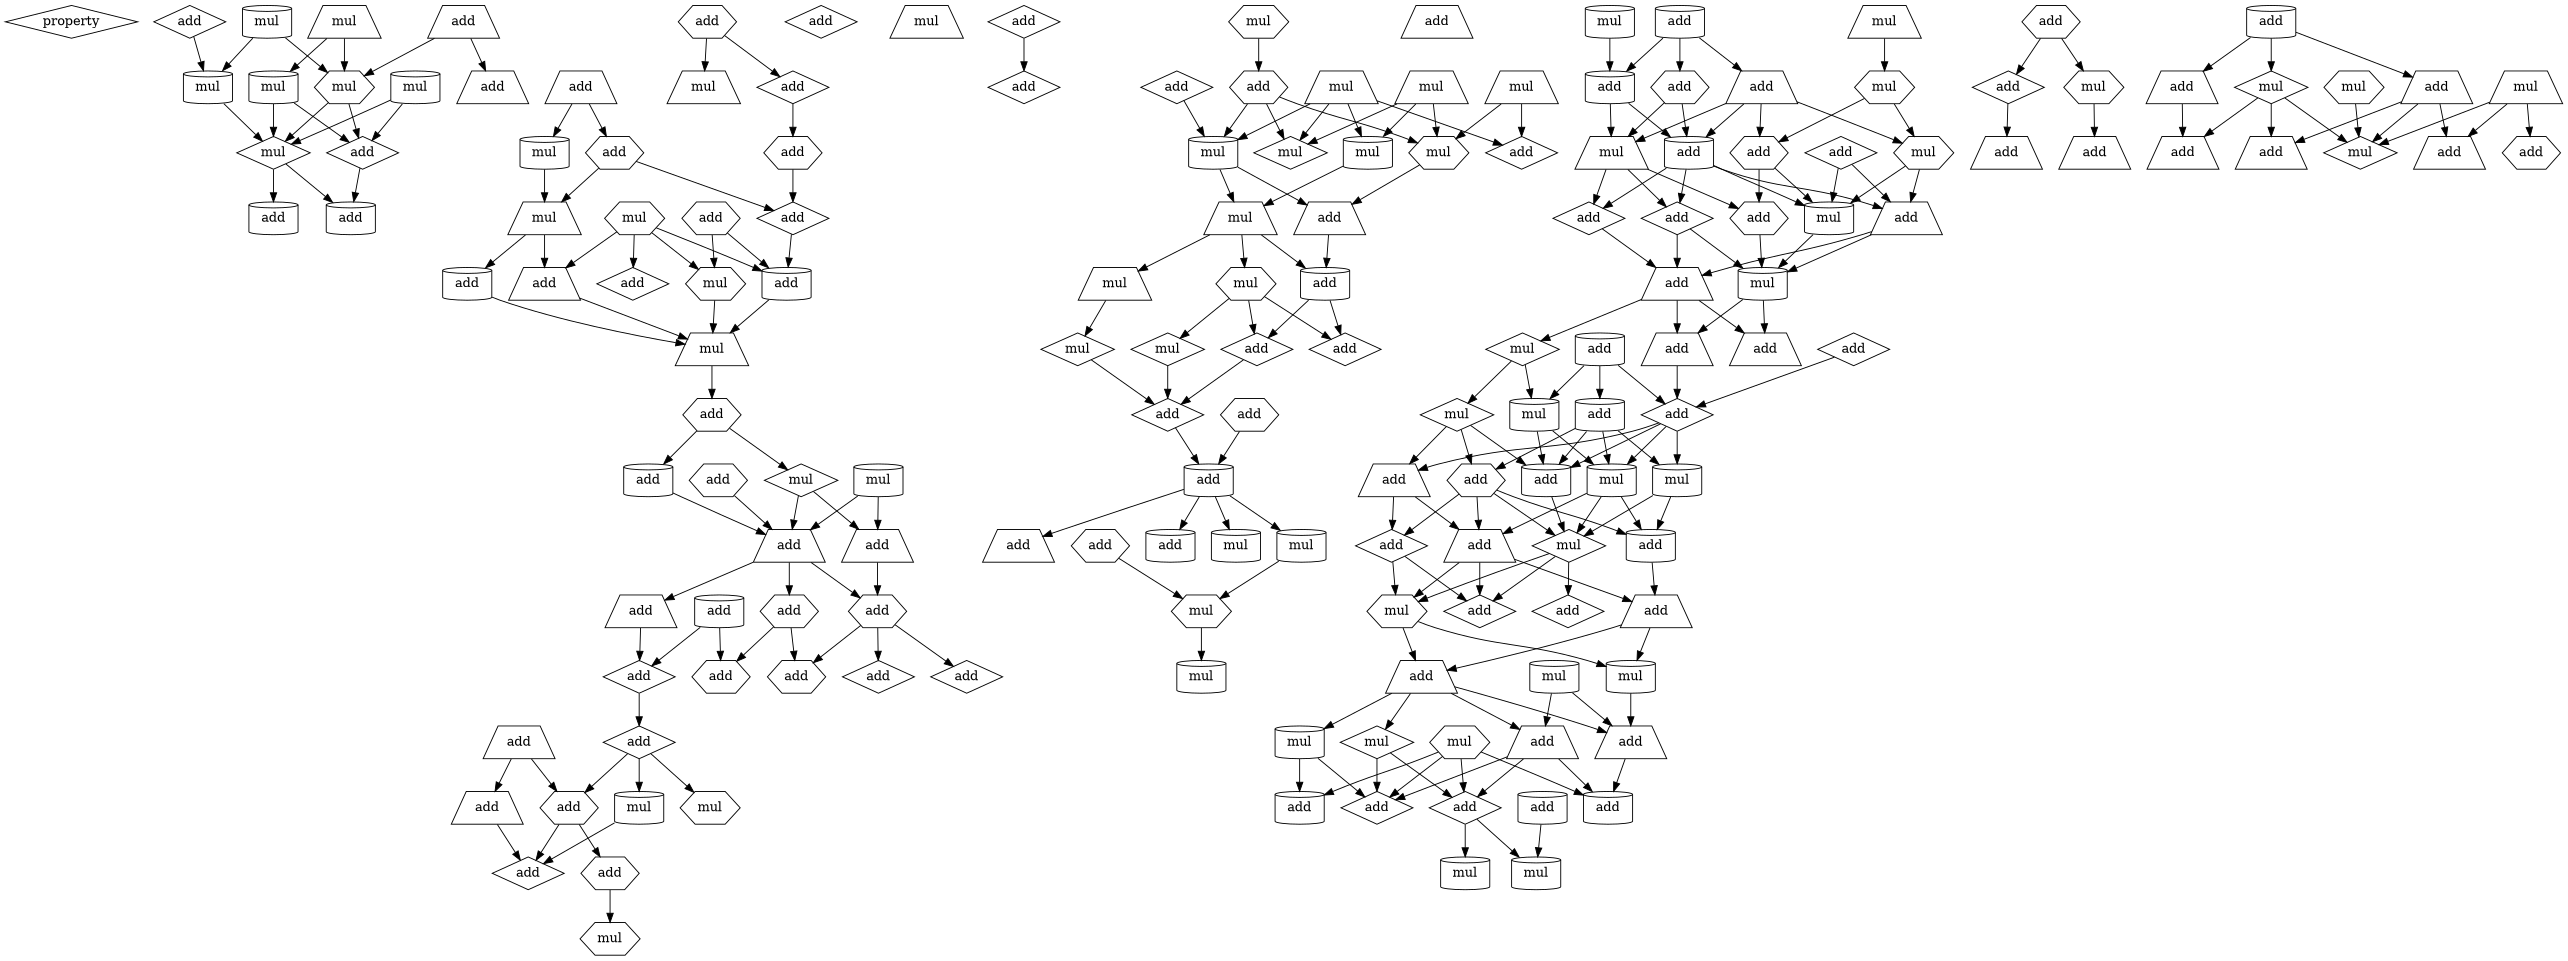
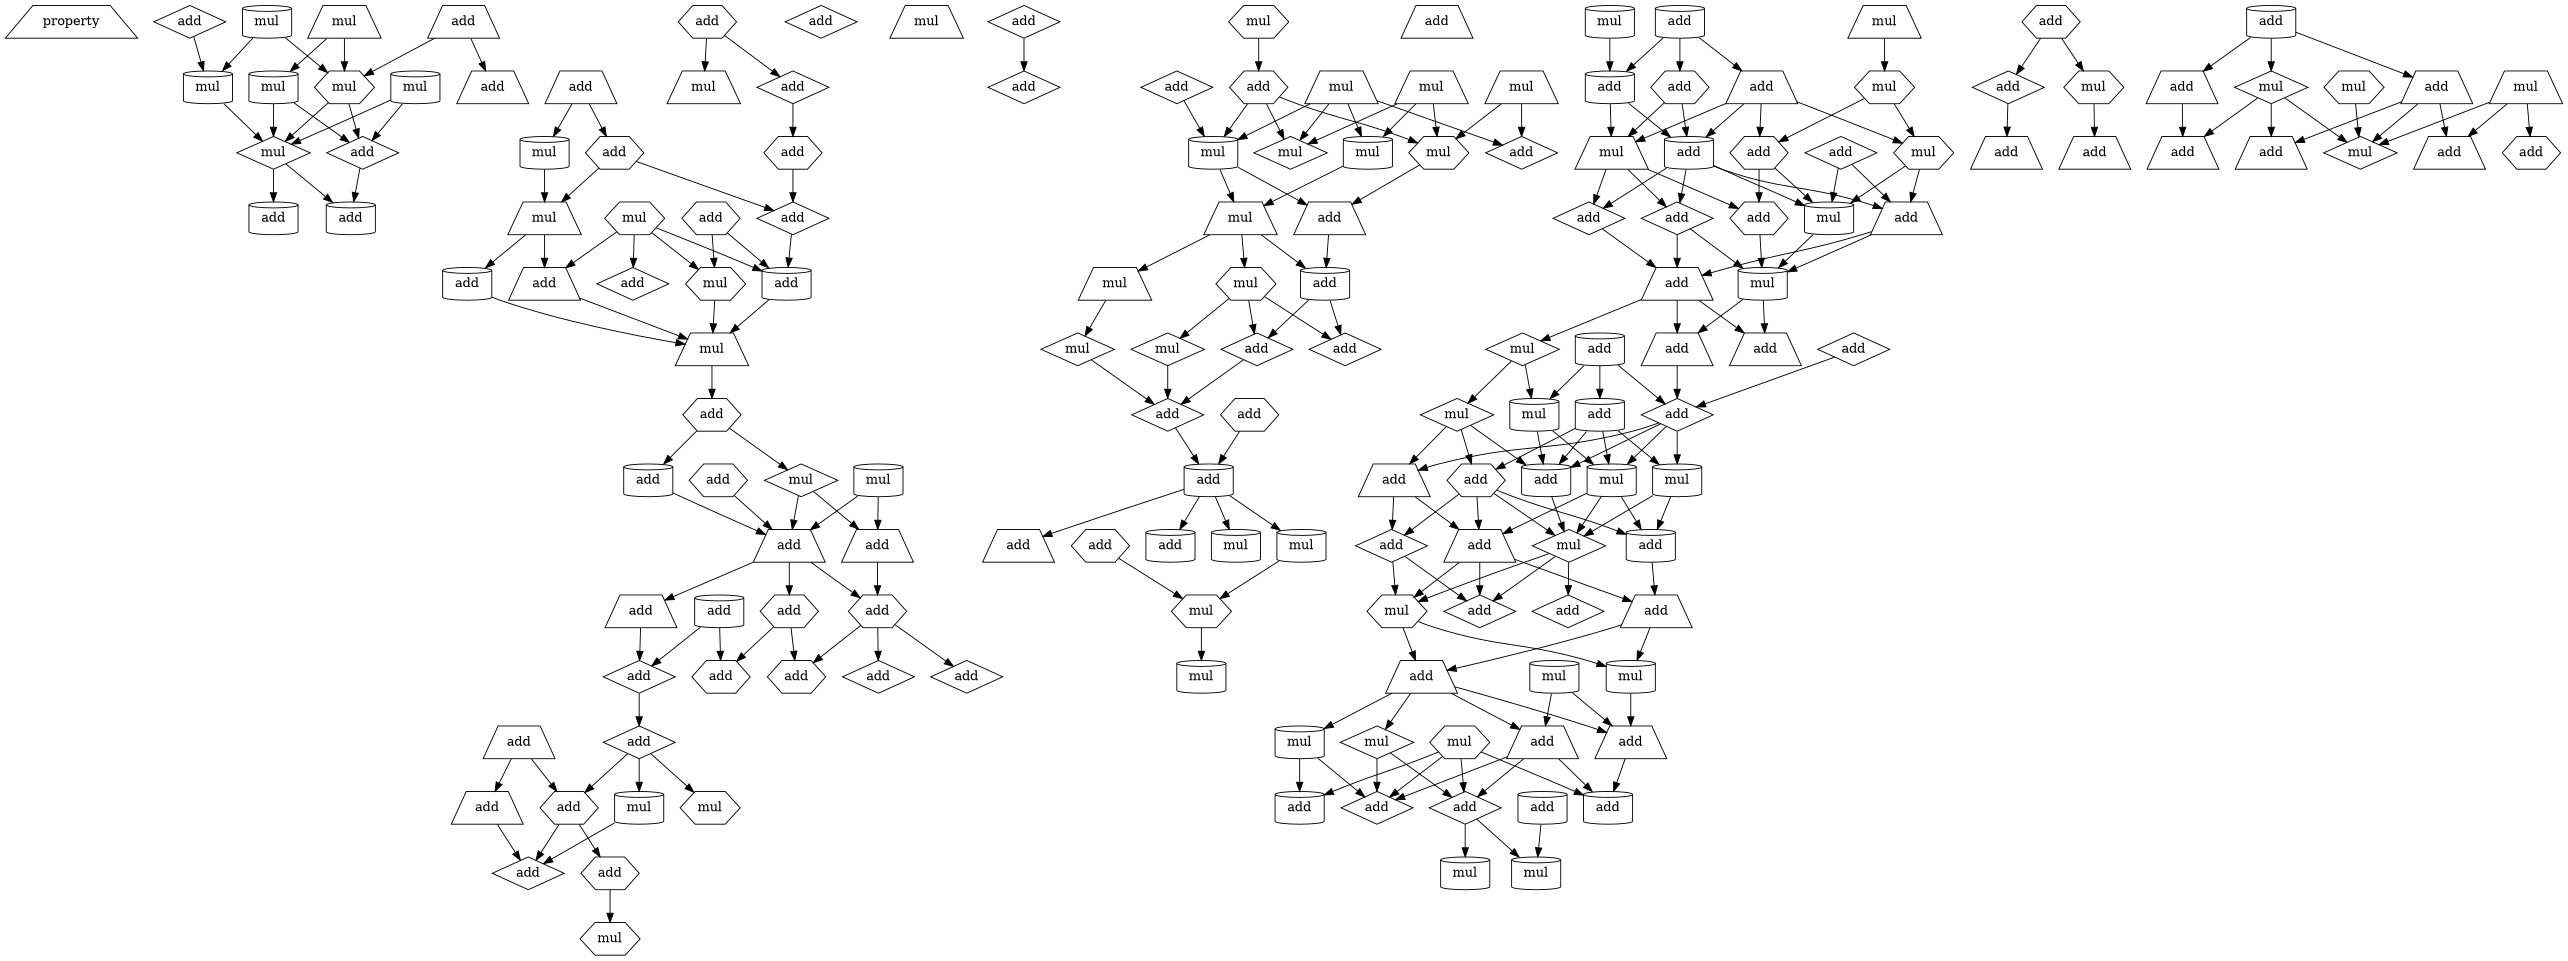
(72, 22) -> (72, 22)
